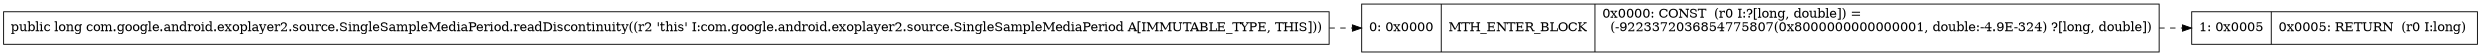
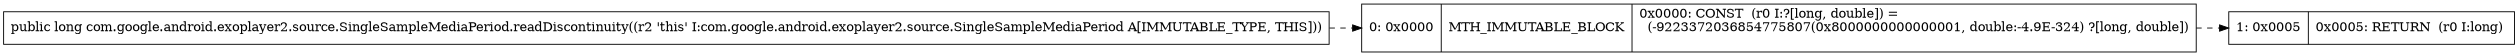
(1518, 28) -> (1537, 28)
